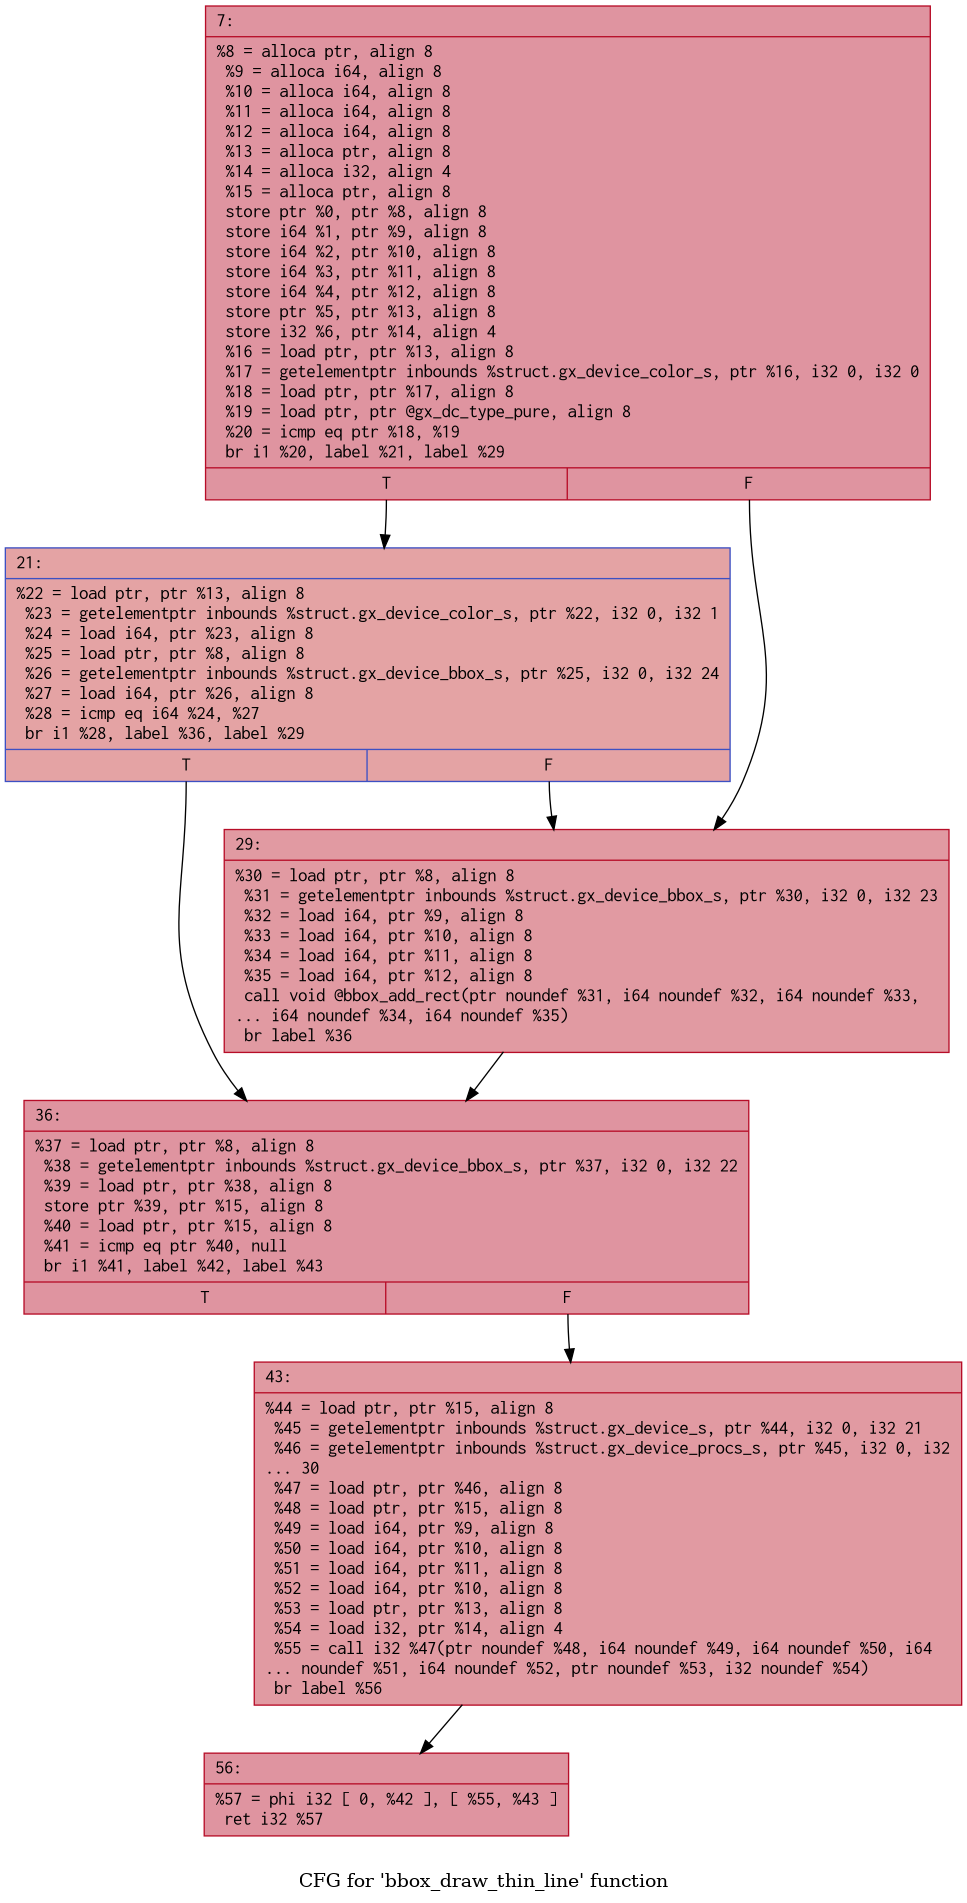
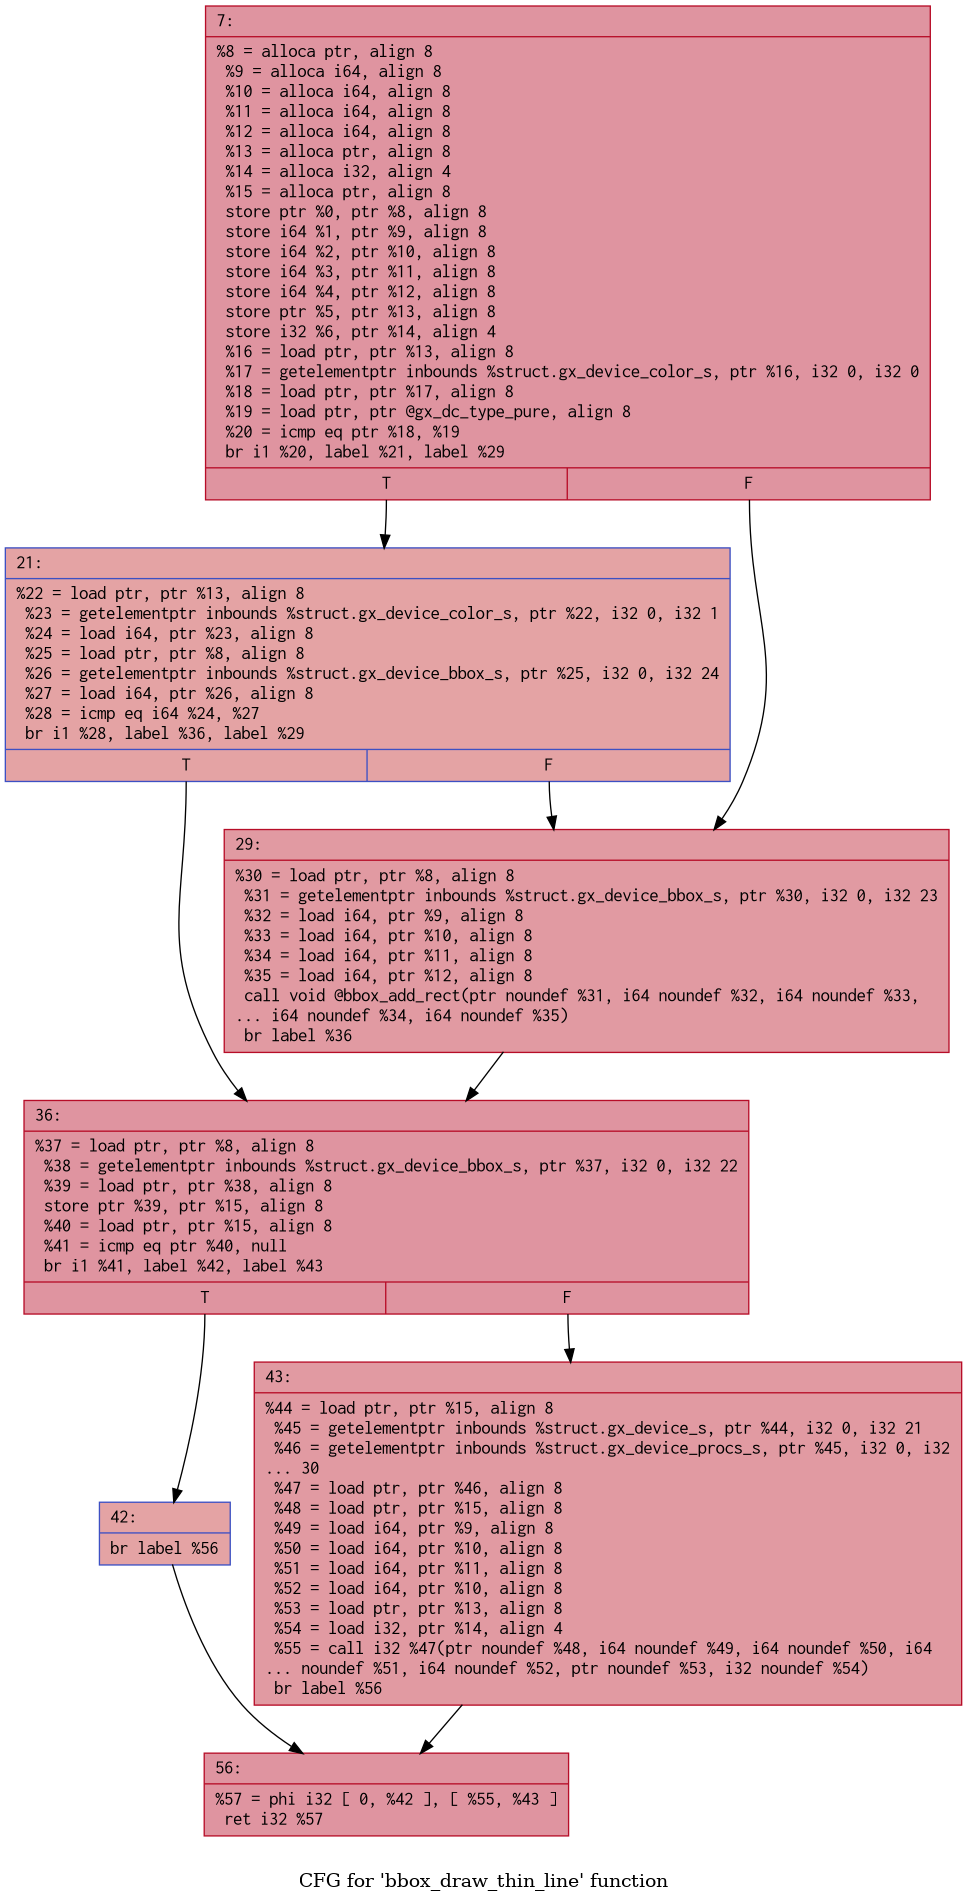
none -> (165, 1534)
